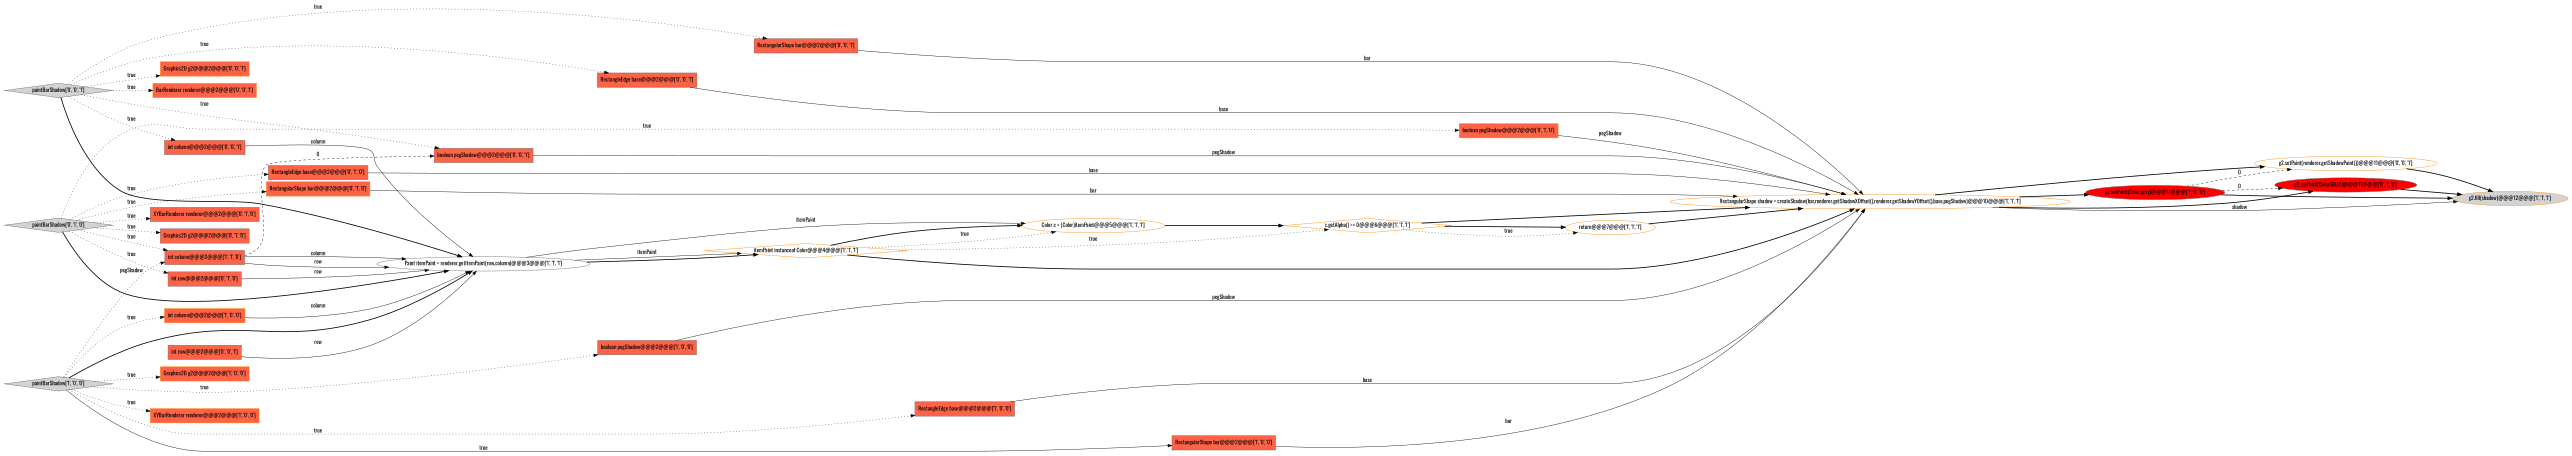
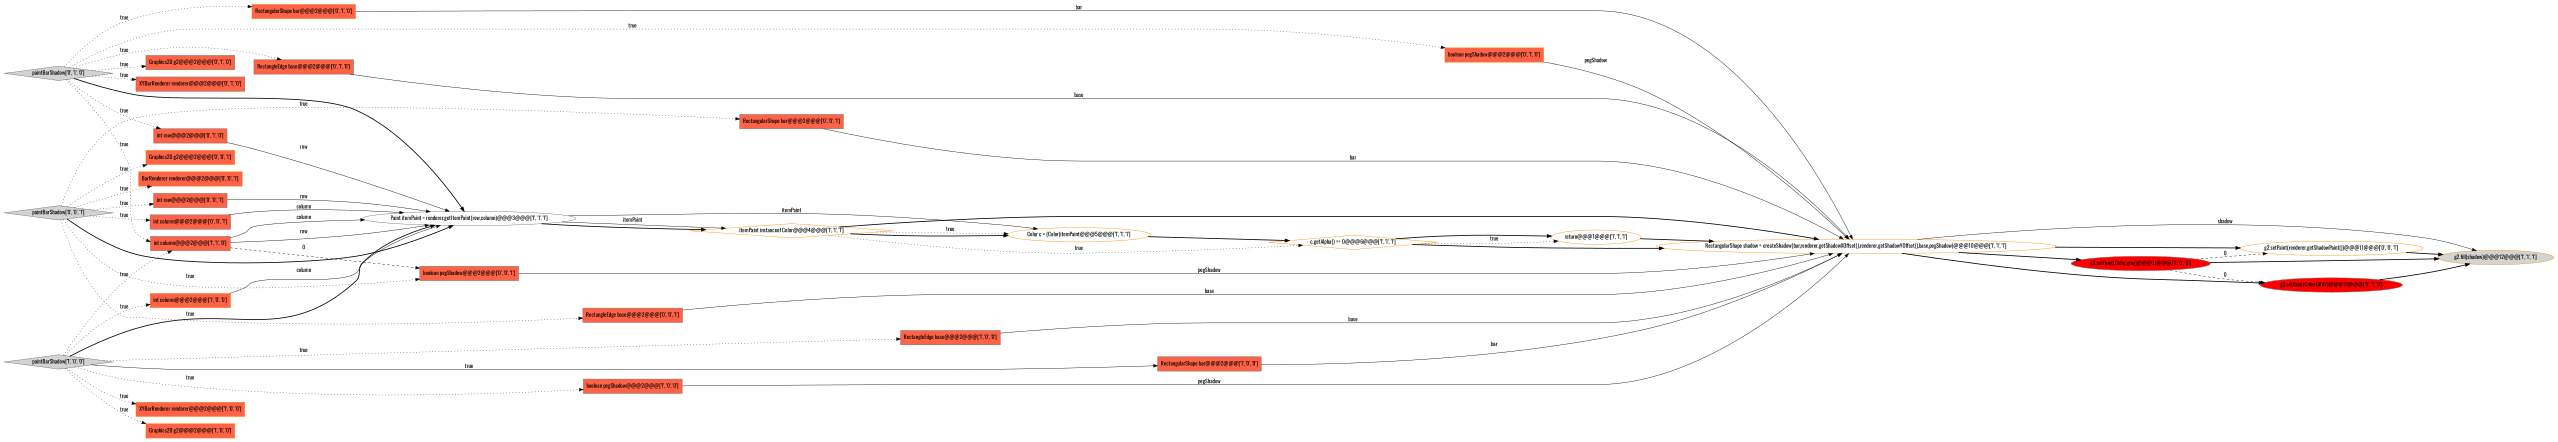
none -> (120, 207)
(132, 271) -> (124, 275)
